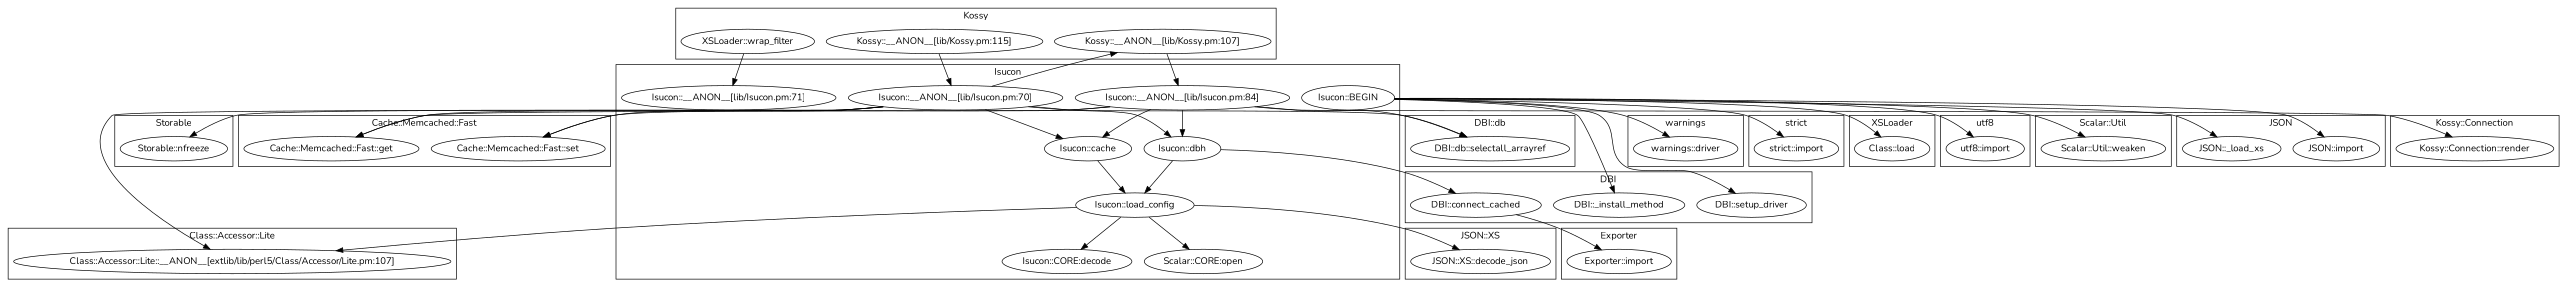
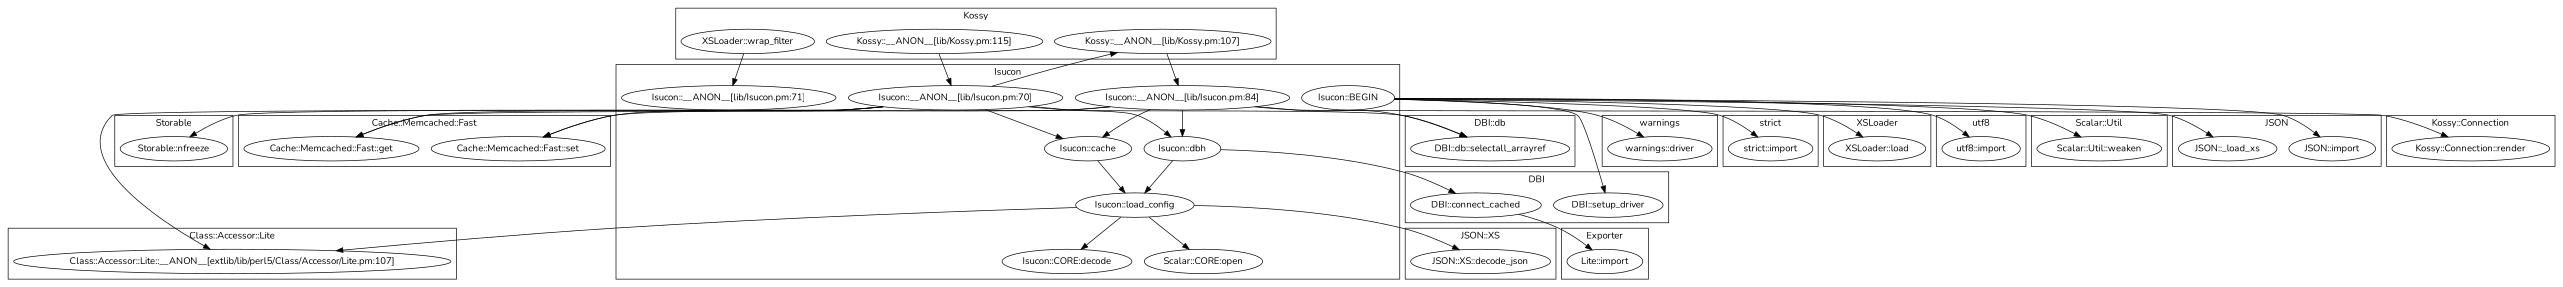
(1892, 149) -> (1877, 149)
(1619, 205) -> none
(1619, 261) -> (1605, 261)
